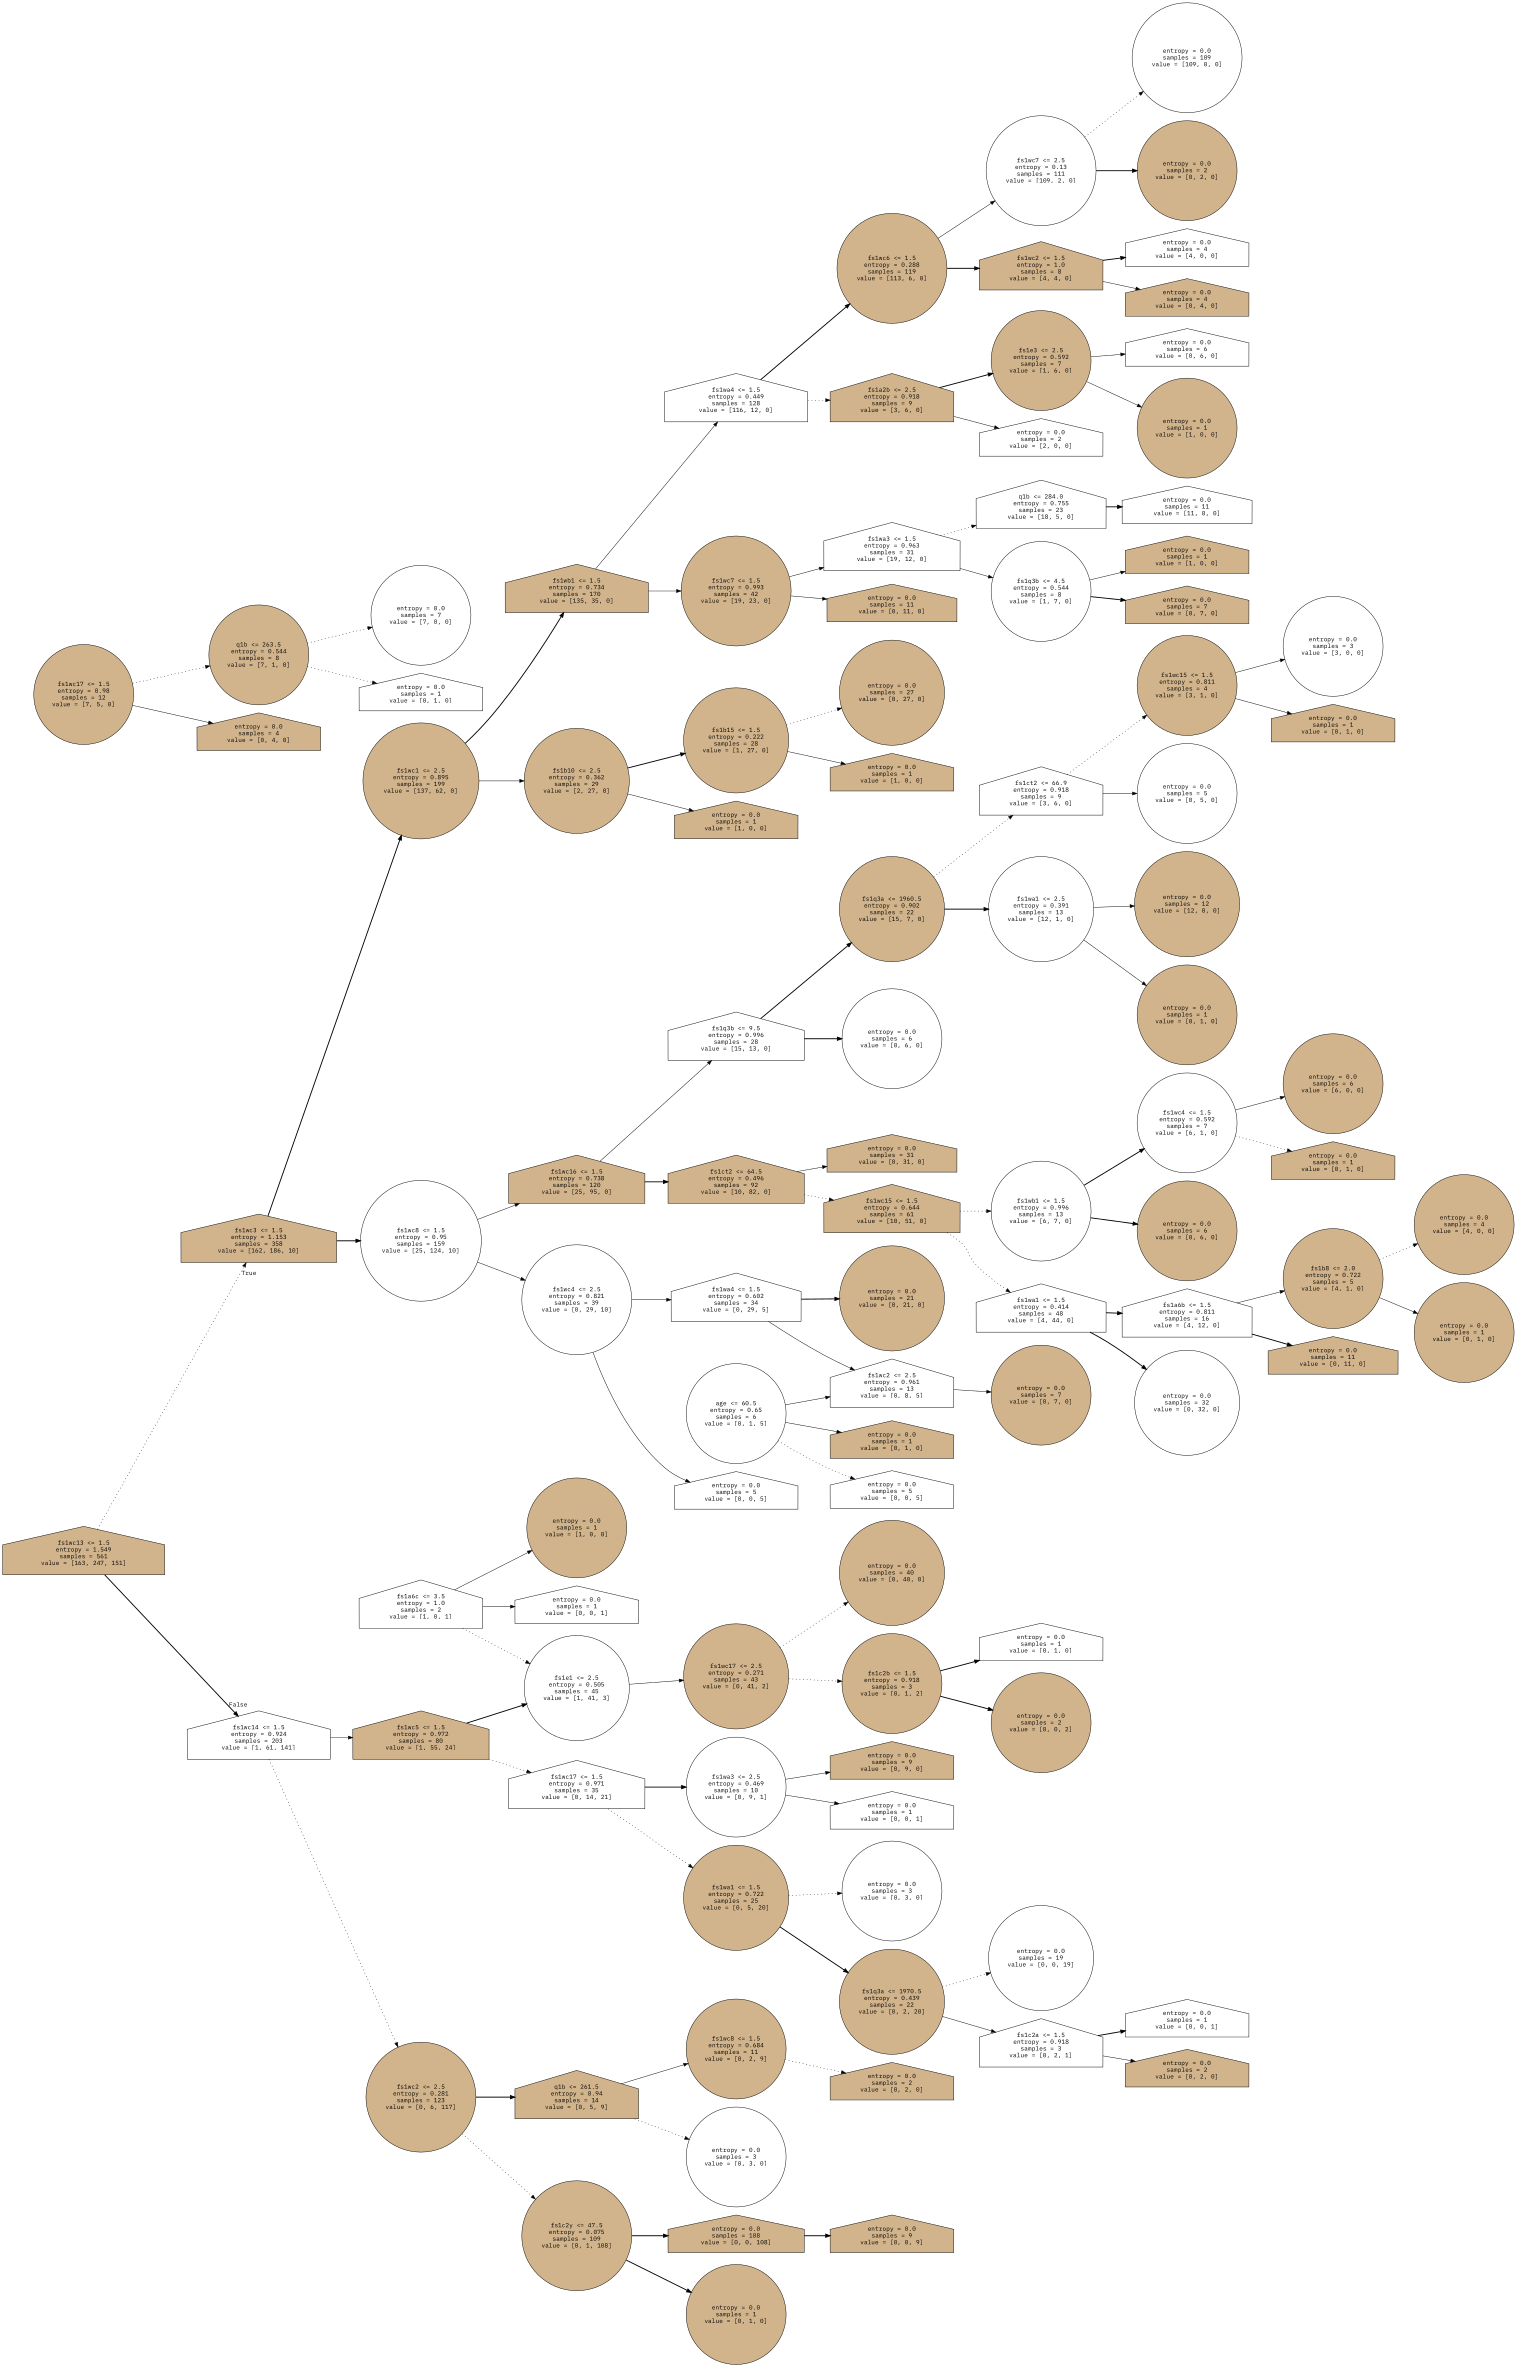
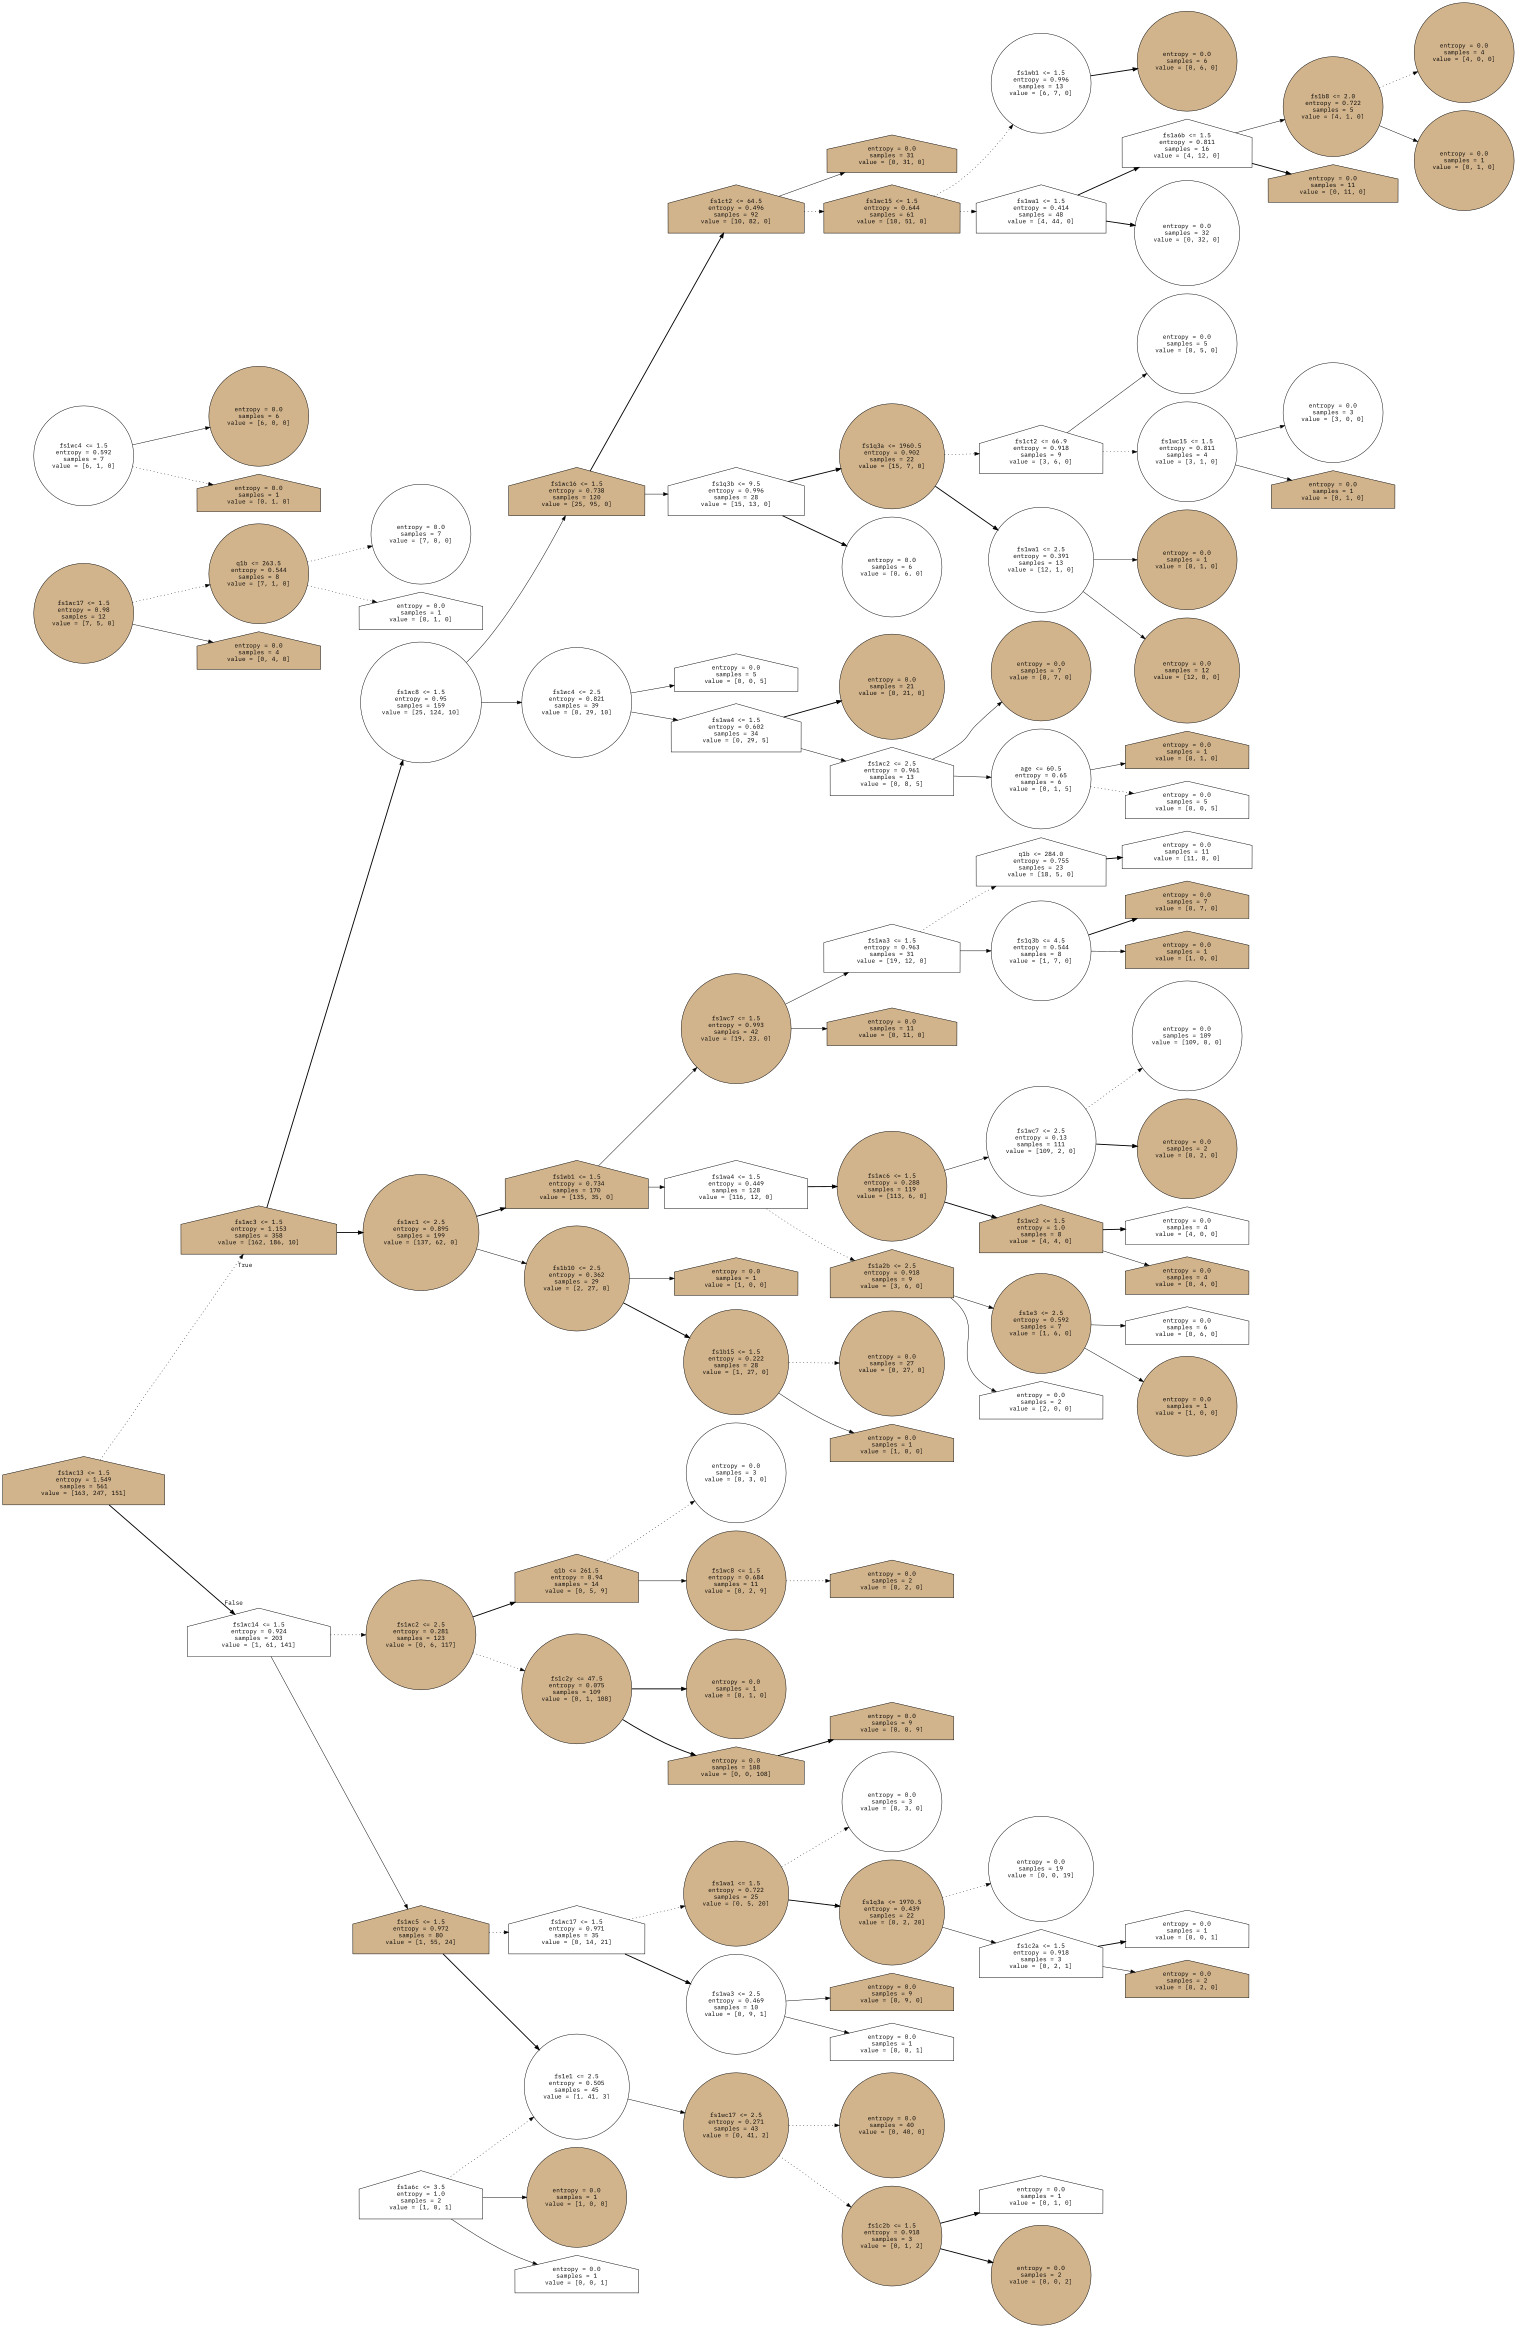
(964, 381) -> (971, 1301)
(1187, 685) -> (1187, 452)
(1112, 1168) -> none
(805, 1401) -> (970, 777)
